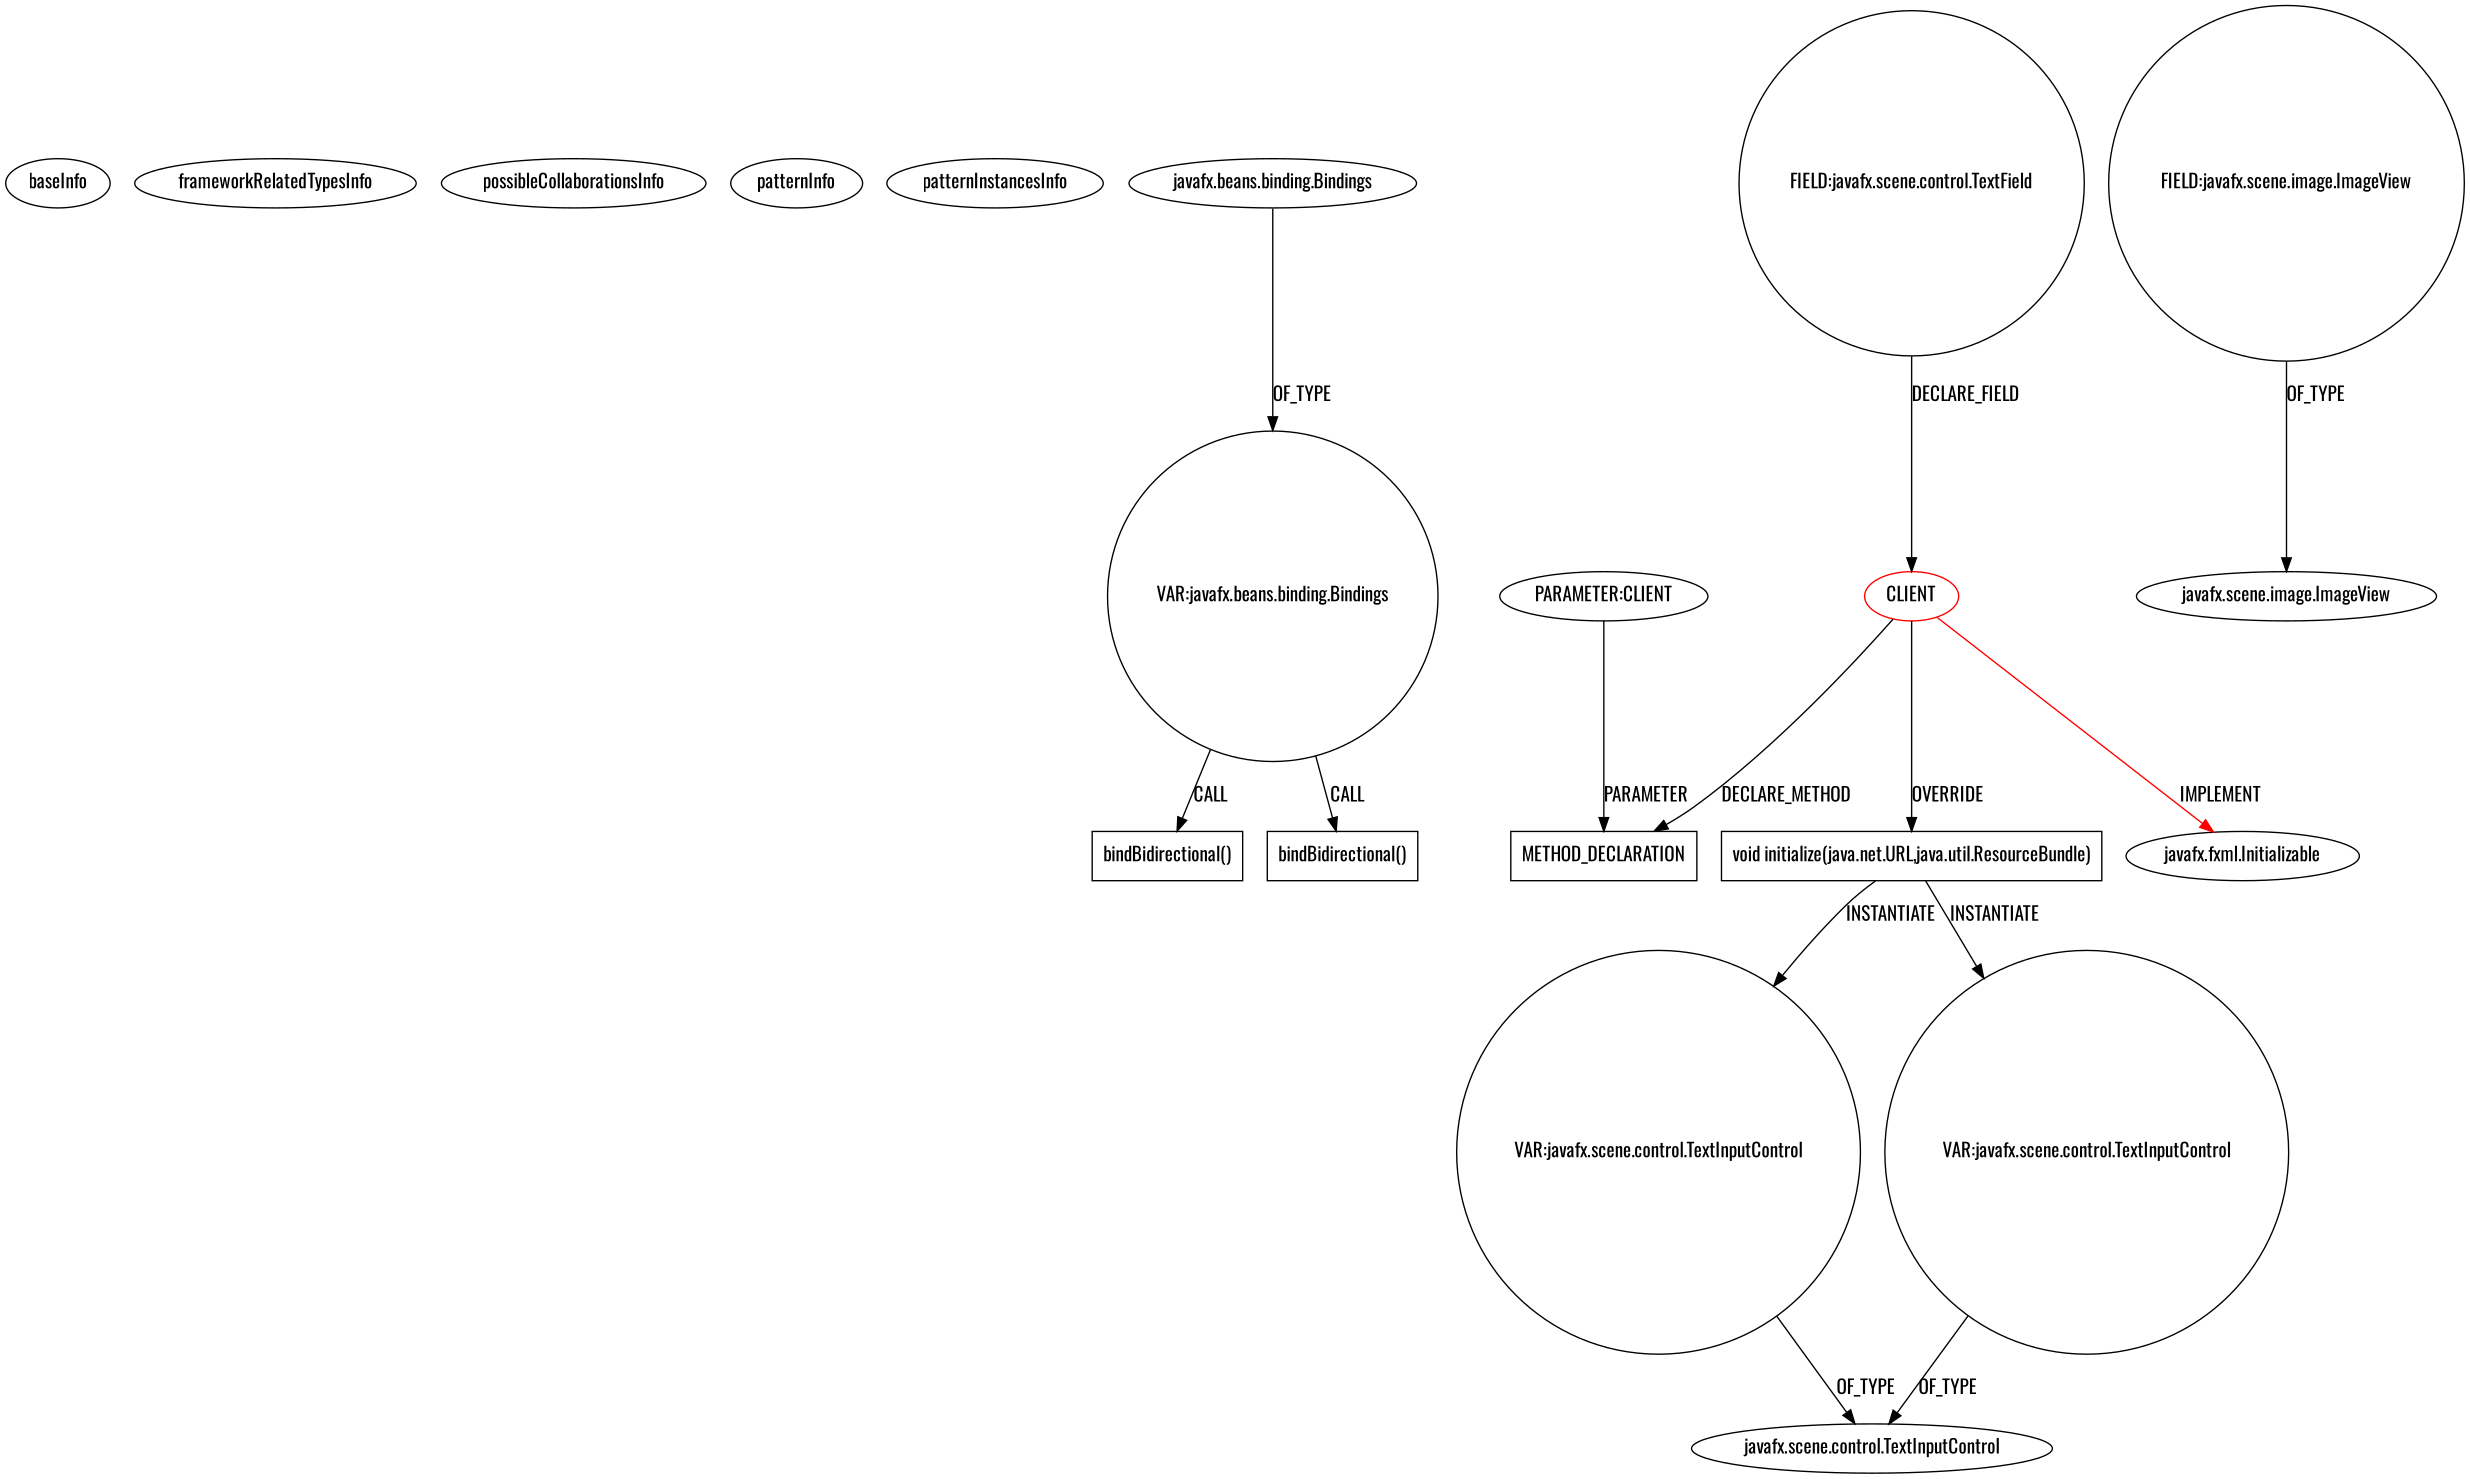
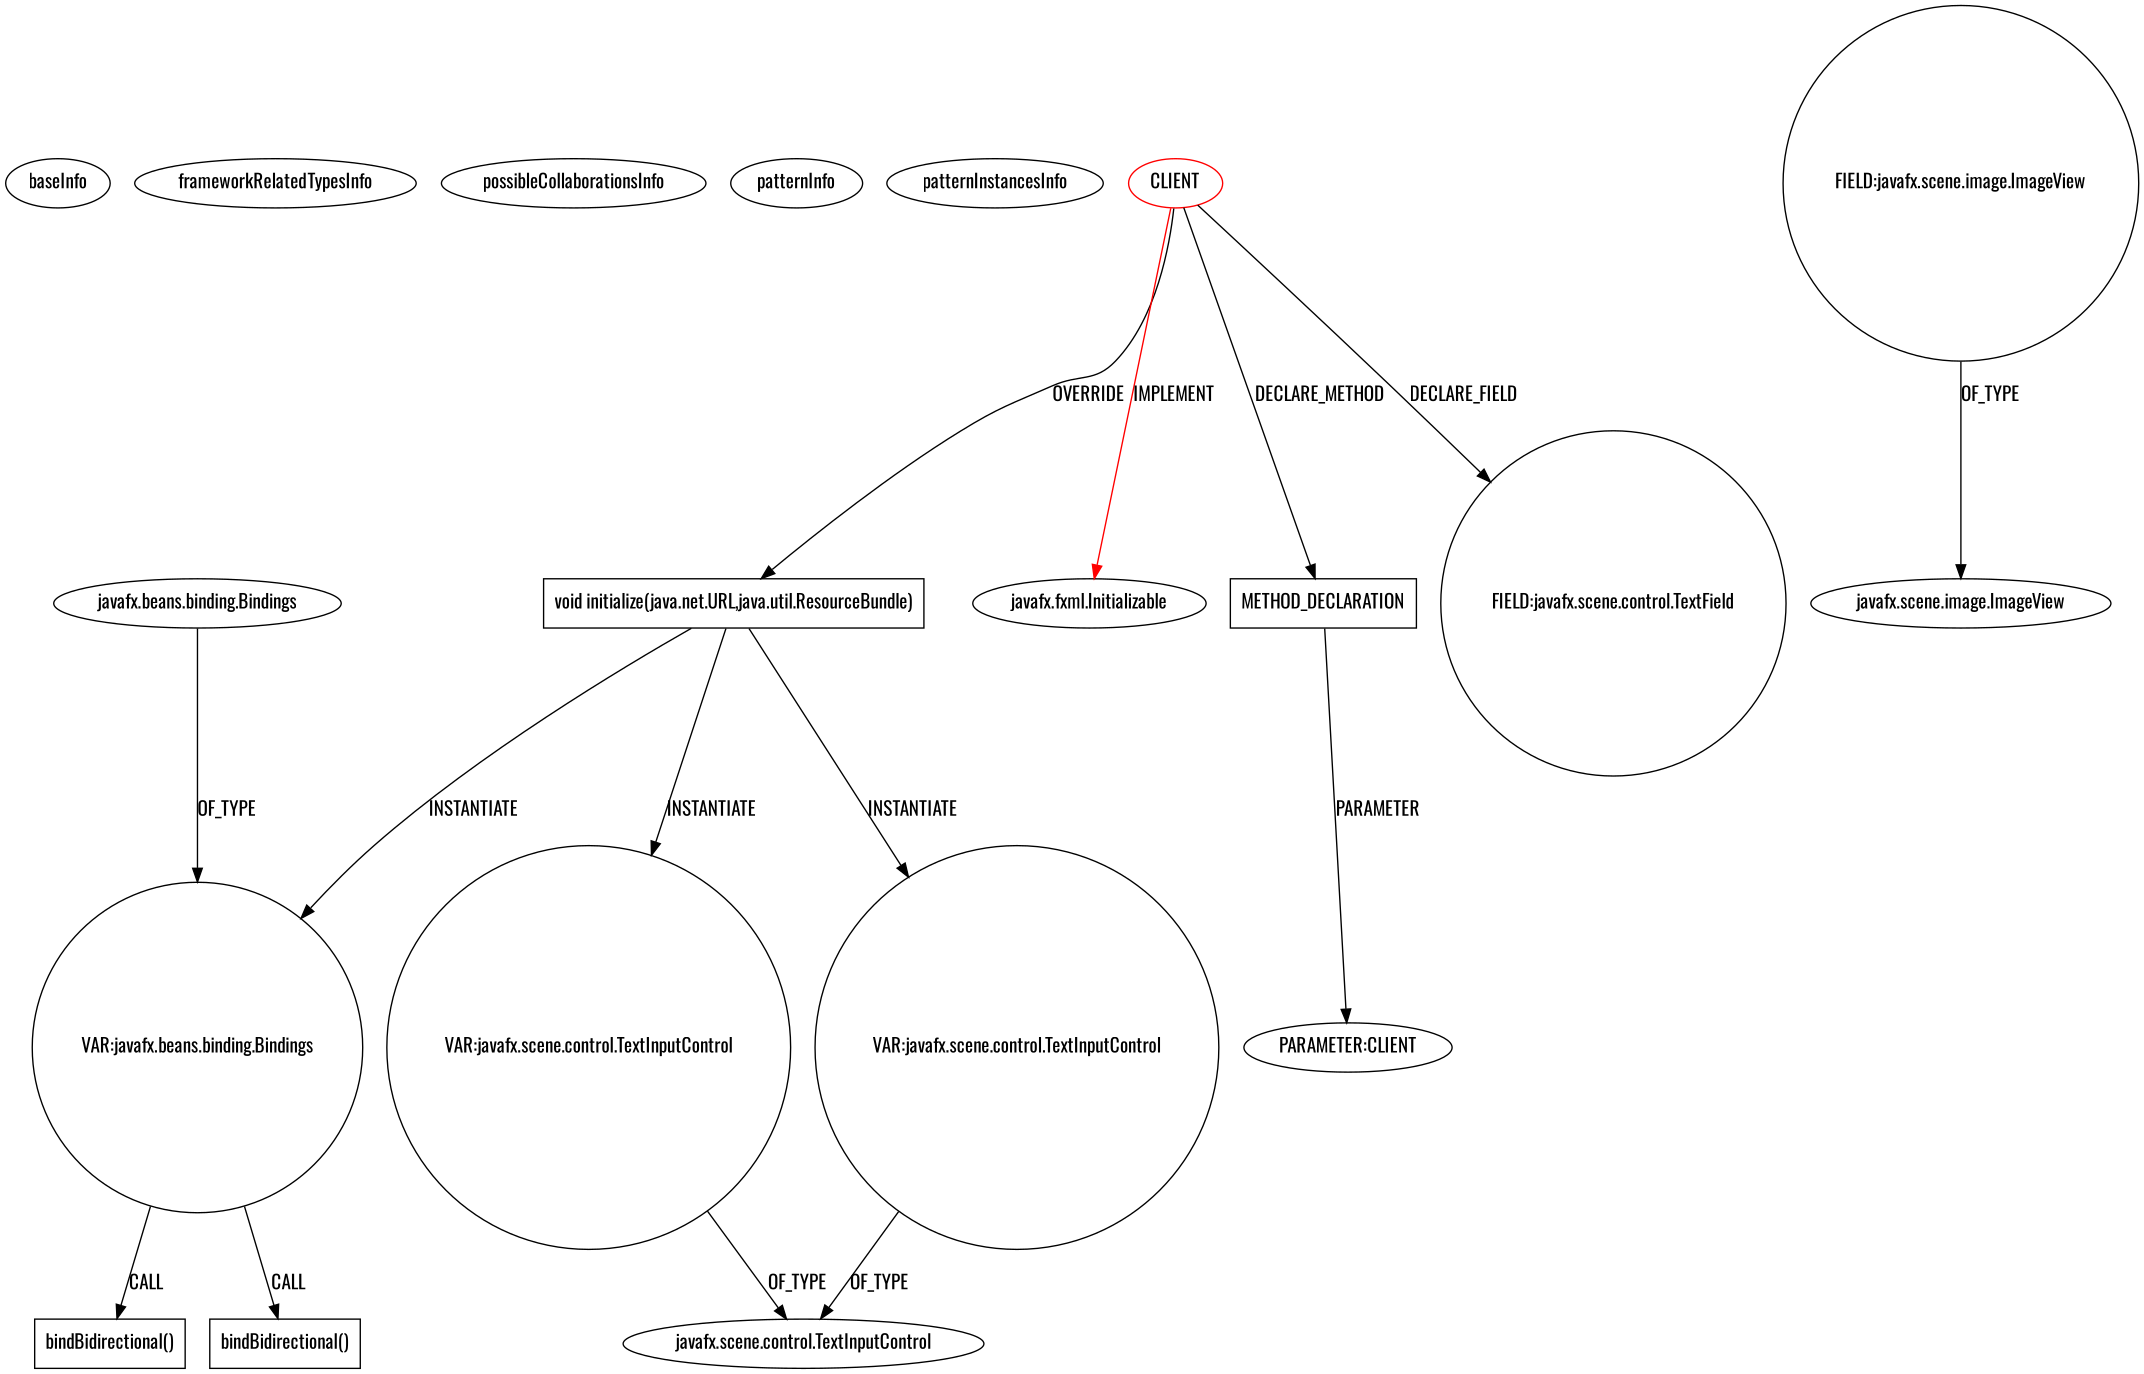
(1912, 457) -> (1340, 338)
(1604, 719) -> (1335, 819)
none -> (491, 755)
